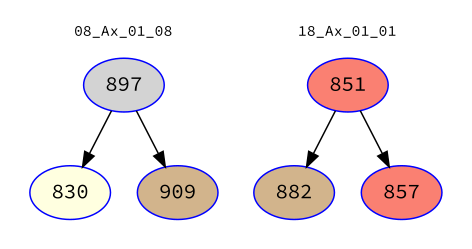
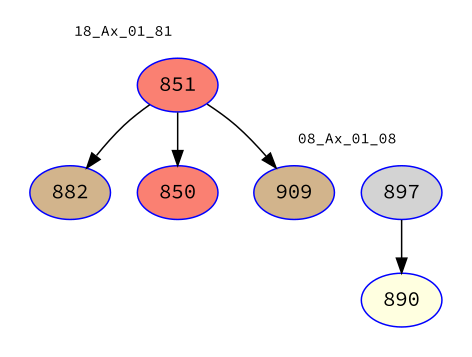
(348, 32) -> (124, 32)
(147, 132) -> (251, 140)
(70, 193) -> (402, 300)
(402, 193) -> (178, 193)
